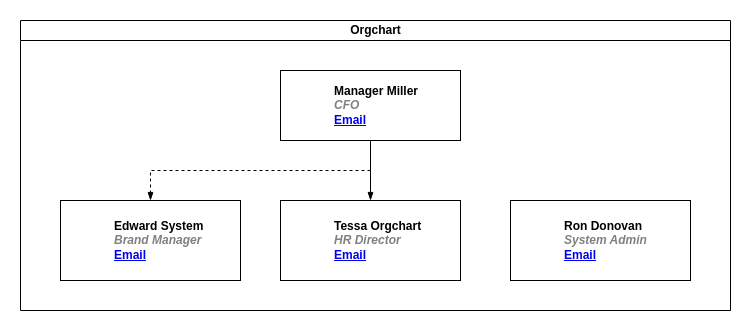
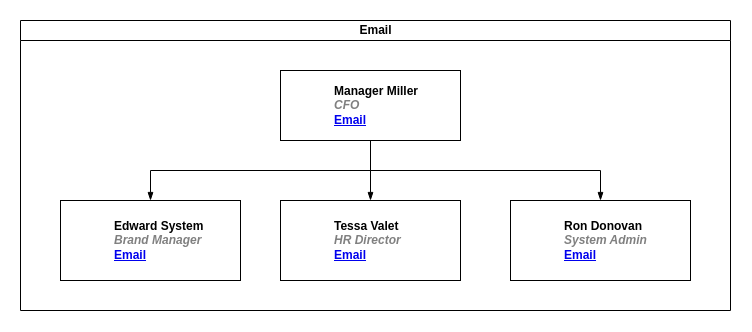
(376, 31) -> (376, 31)
(250, 171) -> (250, 171)
none -> (497, 171)
(380, 241) -> (368, 241)
